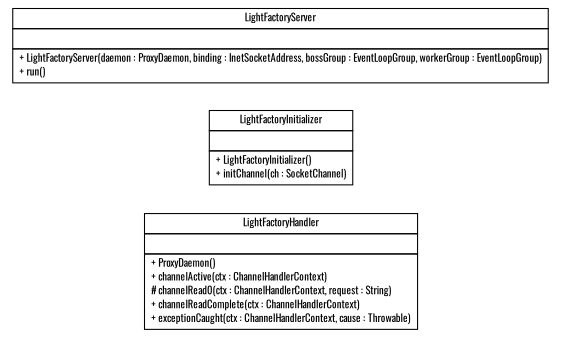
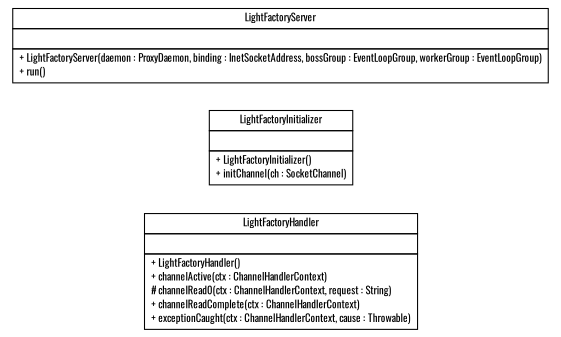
(183, 264) -> (196, 264)
